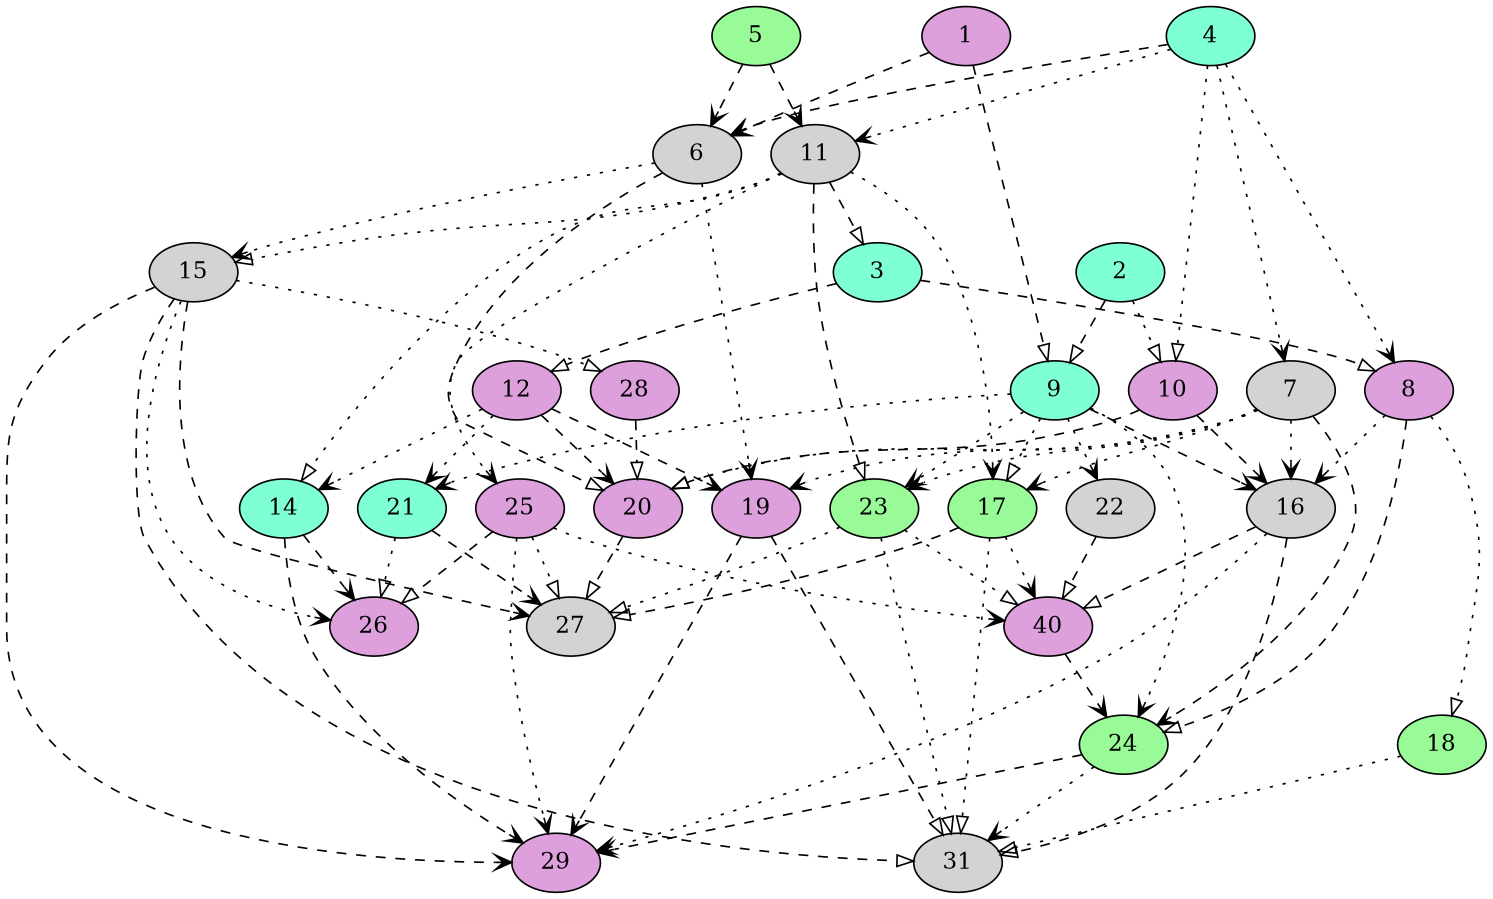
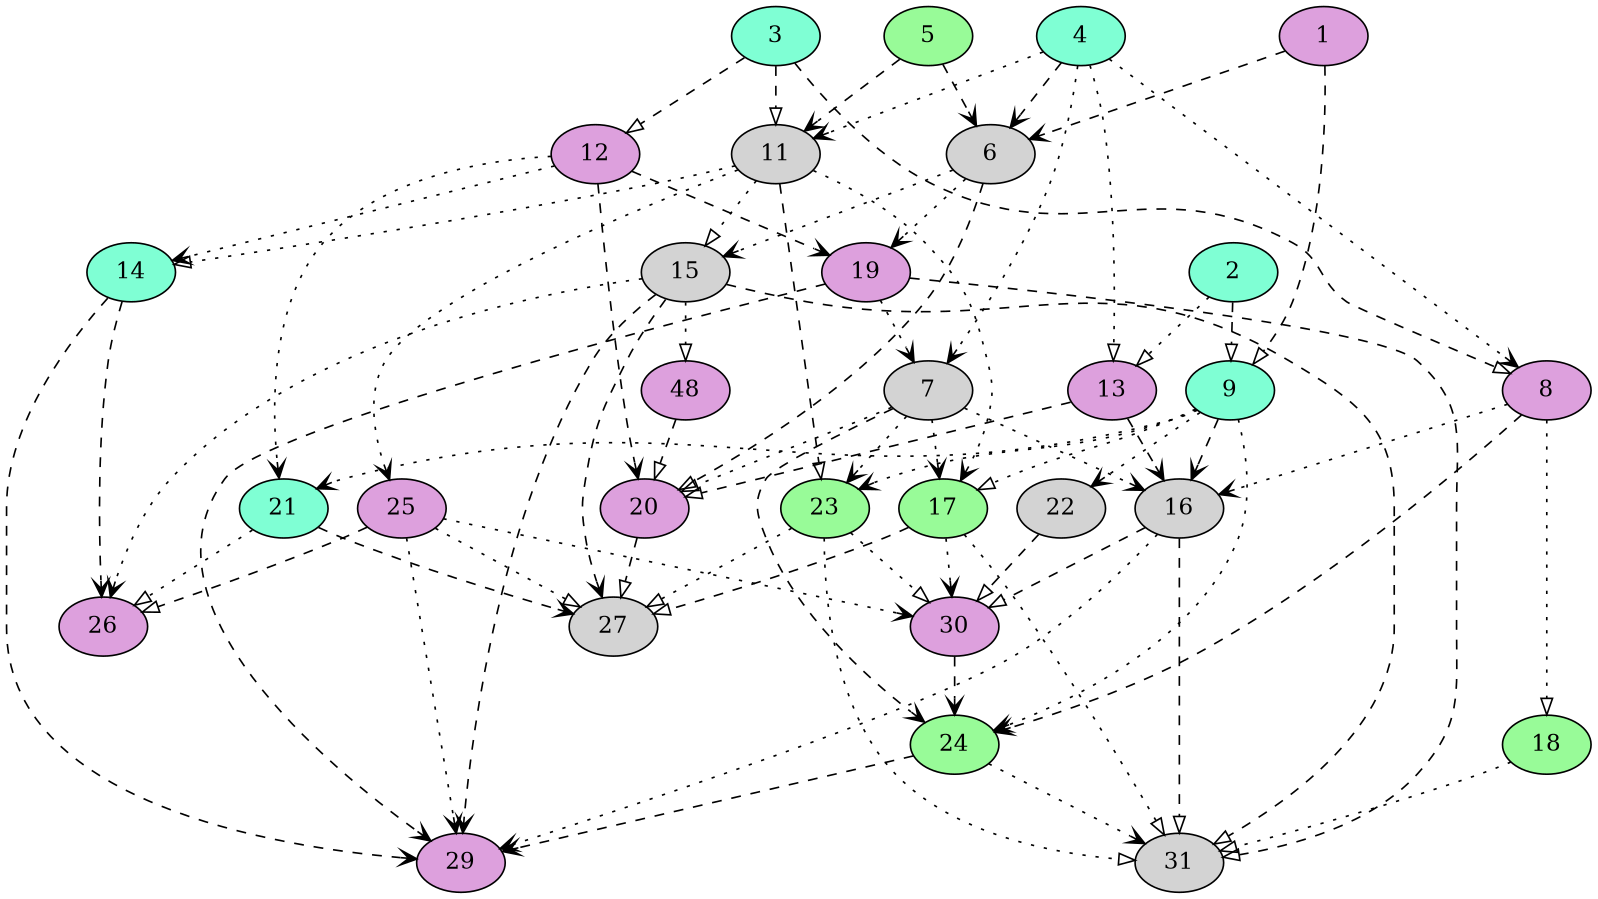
(842, 206) -> (776, 87)
(635, 390) -> (686, 390)
(1173, 390) -> (1112, 390)
(1032, 449) -> (893, 323)
(1344, 613) -> (1283, 601)
(1048, 627) -> (955, 627)
